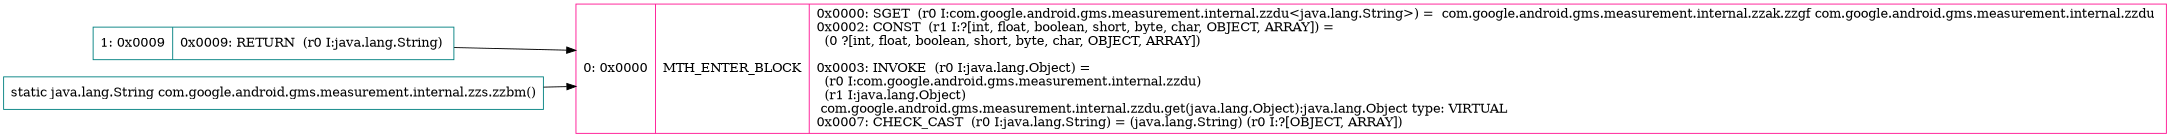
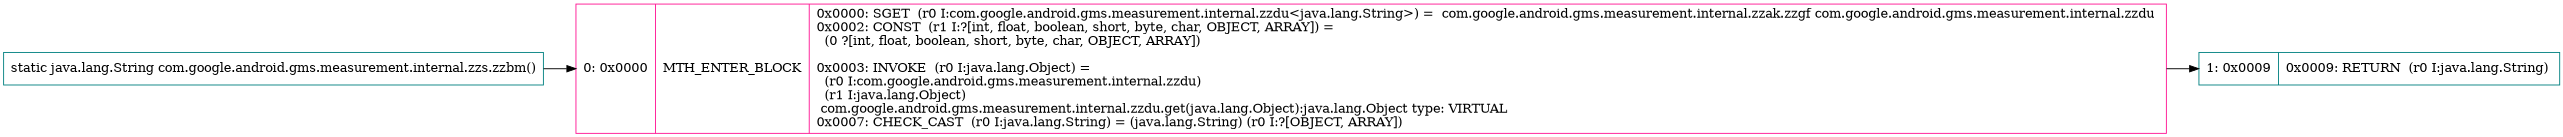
(510, 49) -> (2178, 69)
